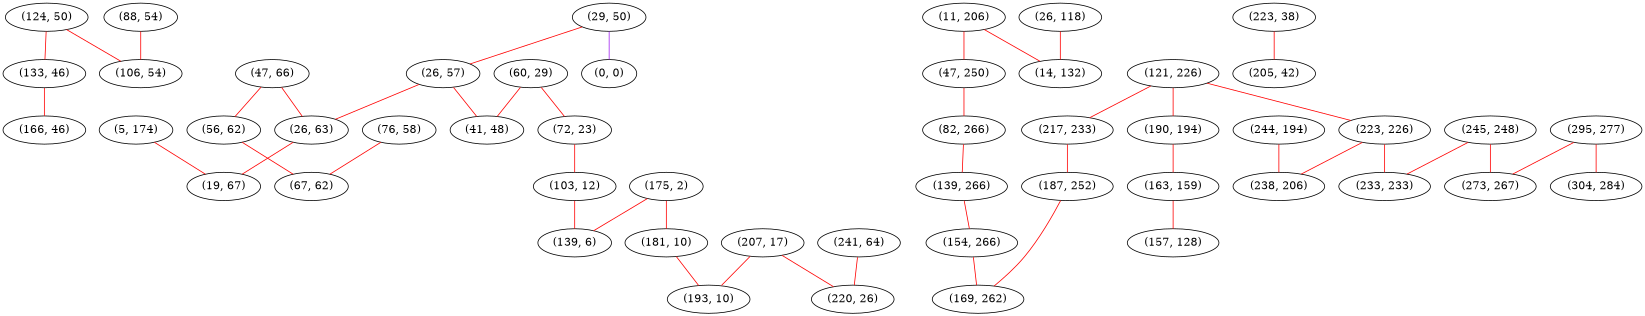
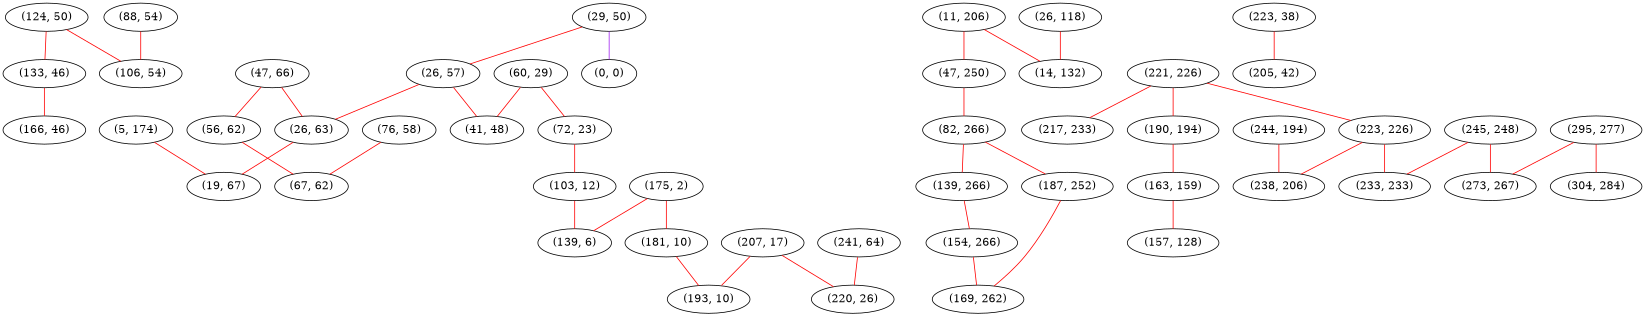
(1173, 74) -> (1173, 74)
(1067, 158) -> (1015, 158)
